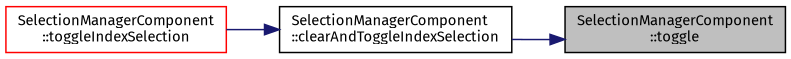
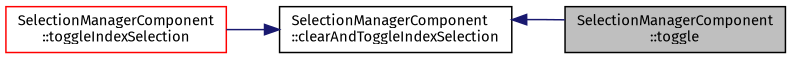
(531, 40) -> (546, 20)
